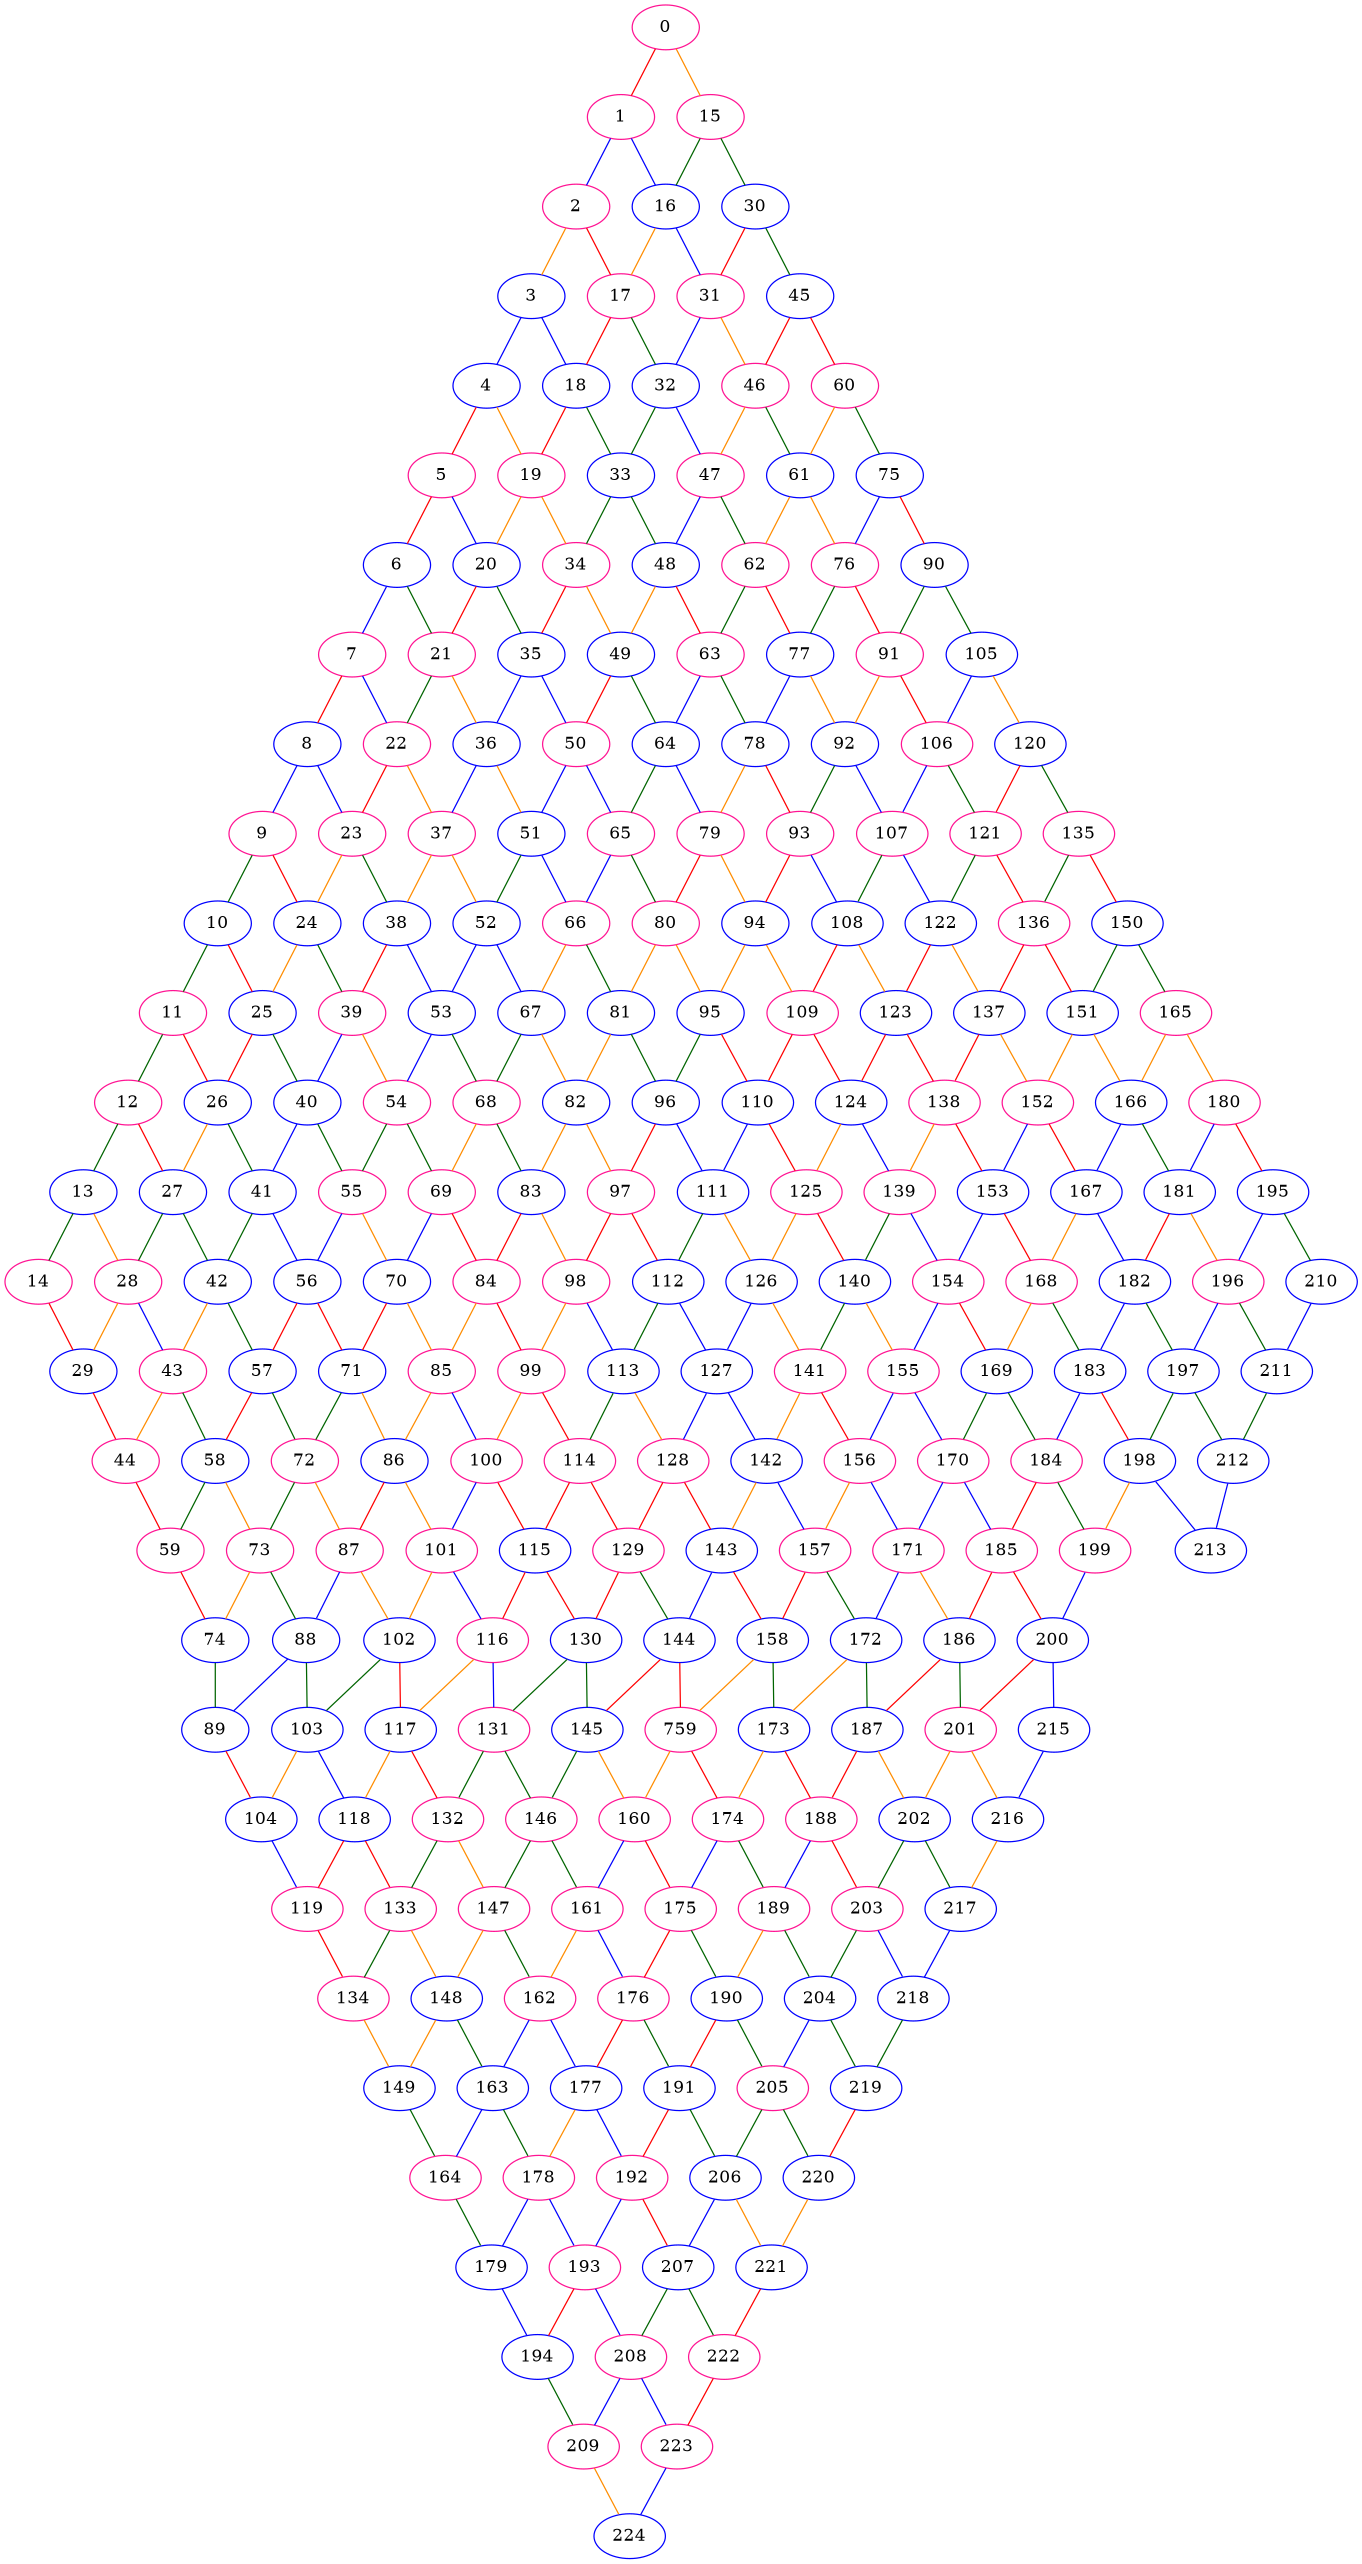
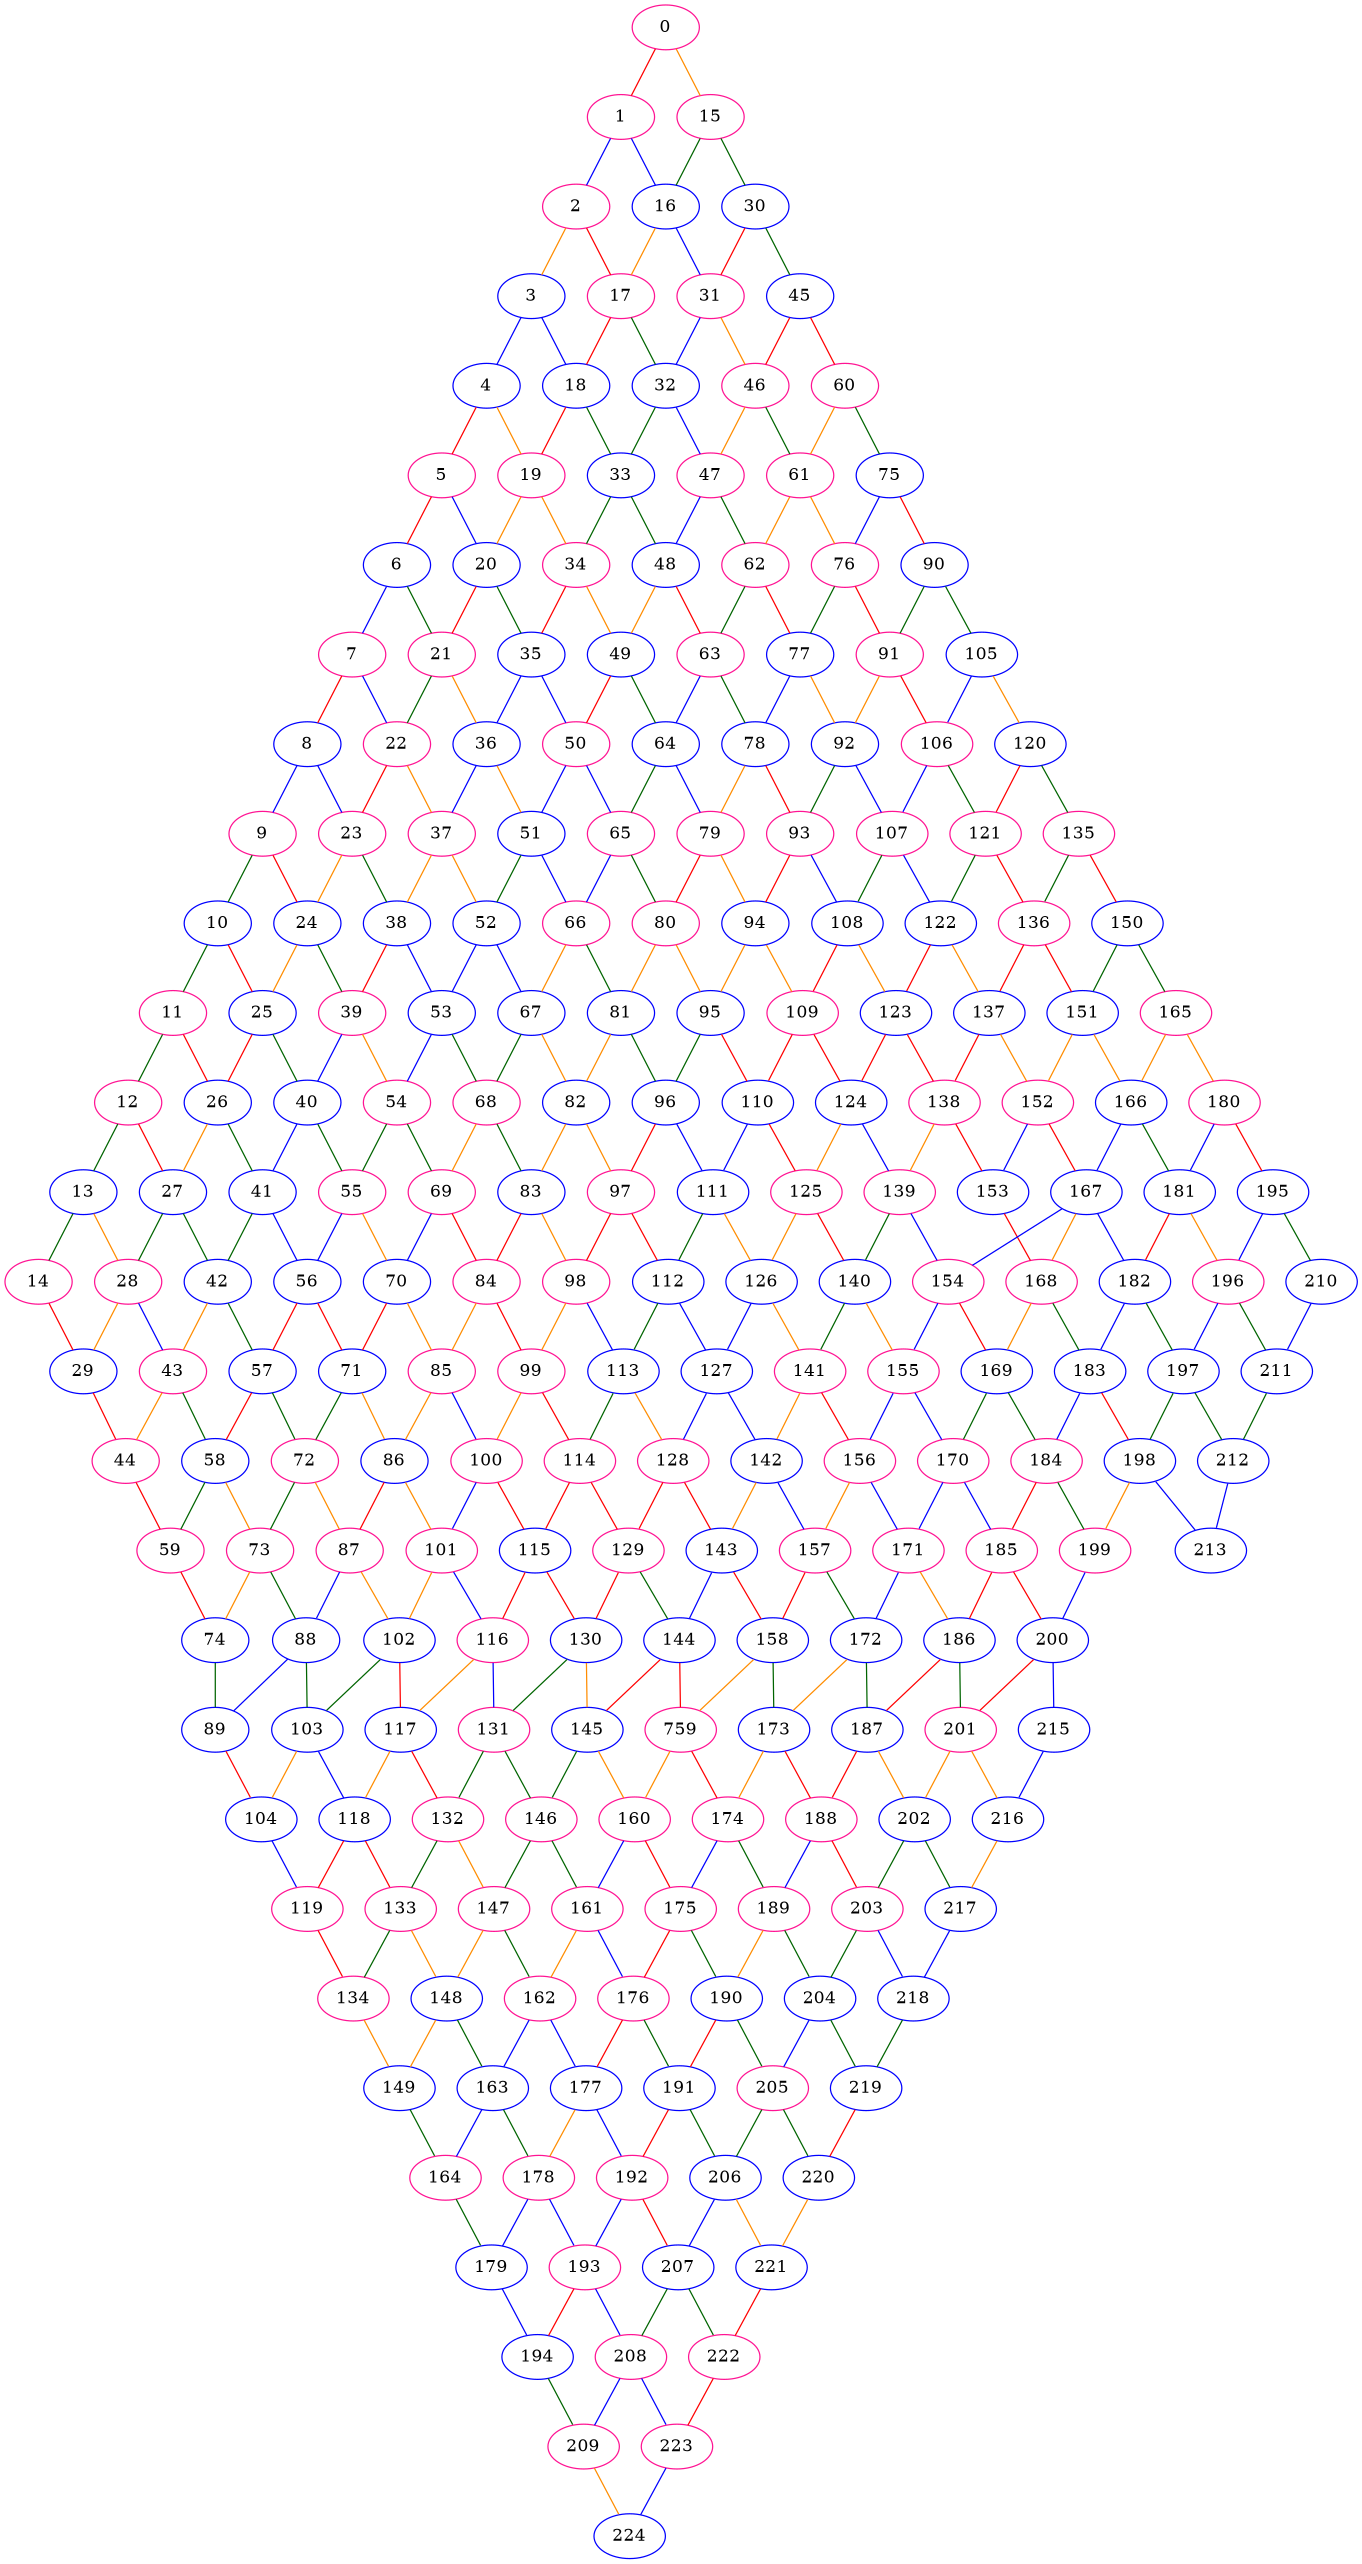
(800, 475) -> (800, 475)
(971, 1237) -> (1024, 1233)
(587, 1685) -> (587, 1685)
